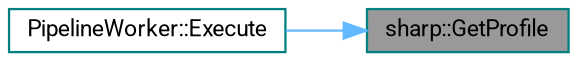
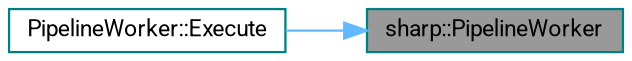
(468, 31) -> (495, 31)
